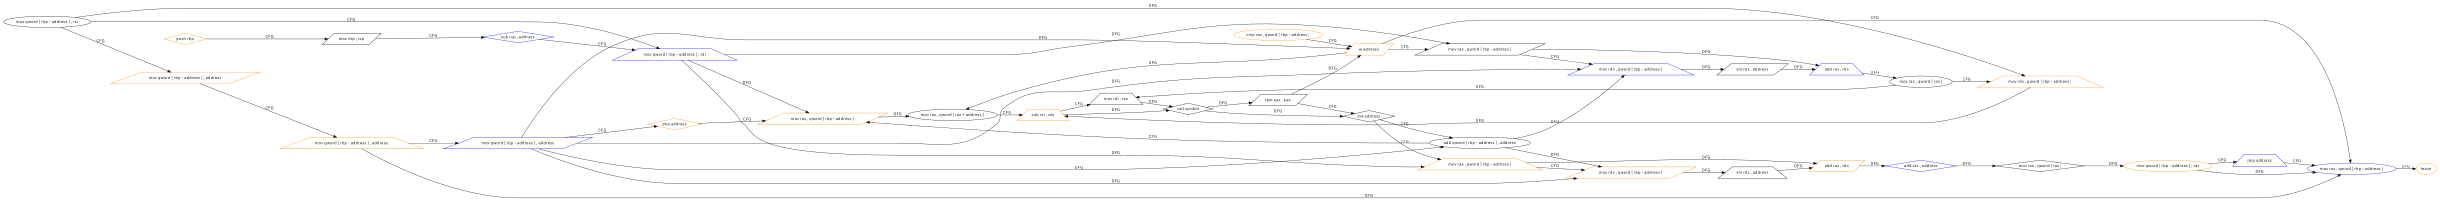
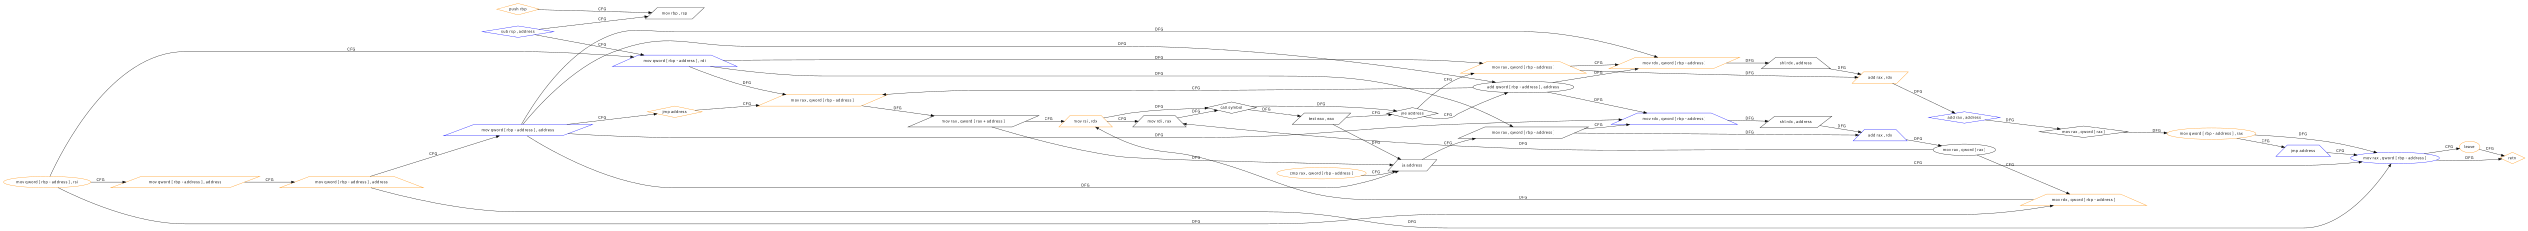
(47, 22) -> (47, 182)
(428, 38) -> (592, 23)
(1369, 49) -> (1412, 165)
(1155, 65) -> (1189, 160)
(953, 115) -> (973, 121)
(1043, 115) -> (1086, 121)
none -> (2512, 158)
